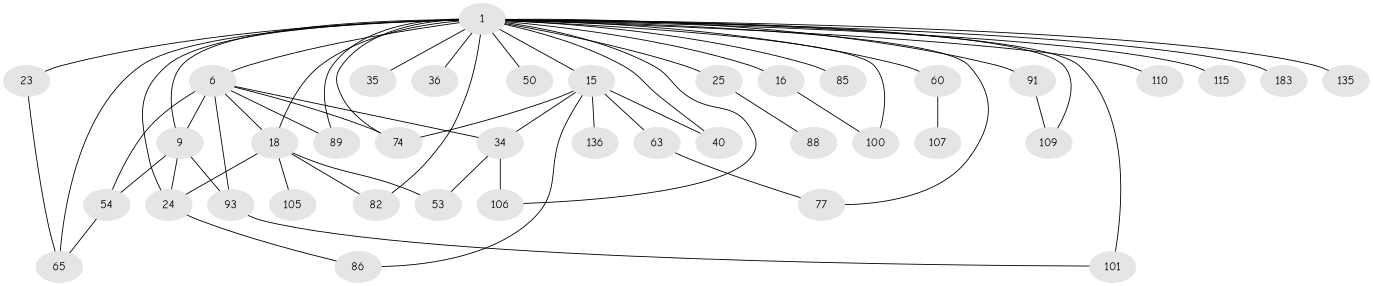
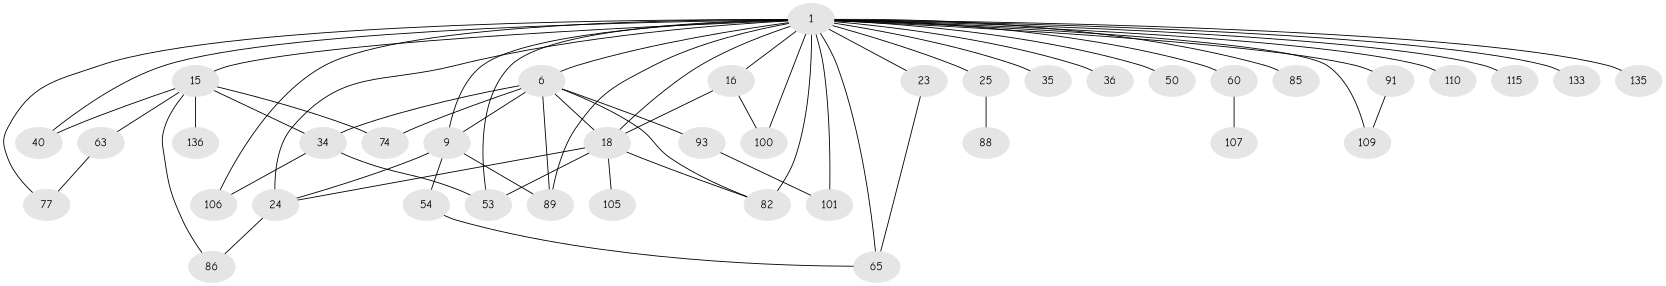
(357, 50) -> (523, 58)
(1284, 81) -> (1577, 81)
none -> (669, 112)
(149, 128) -> (655, 143)
(205, 174) -> (499, 174)
